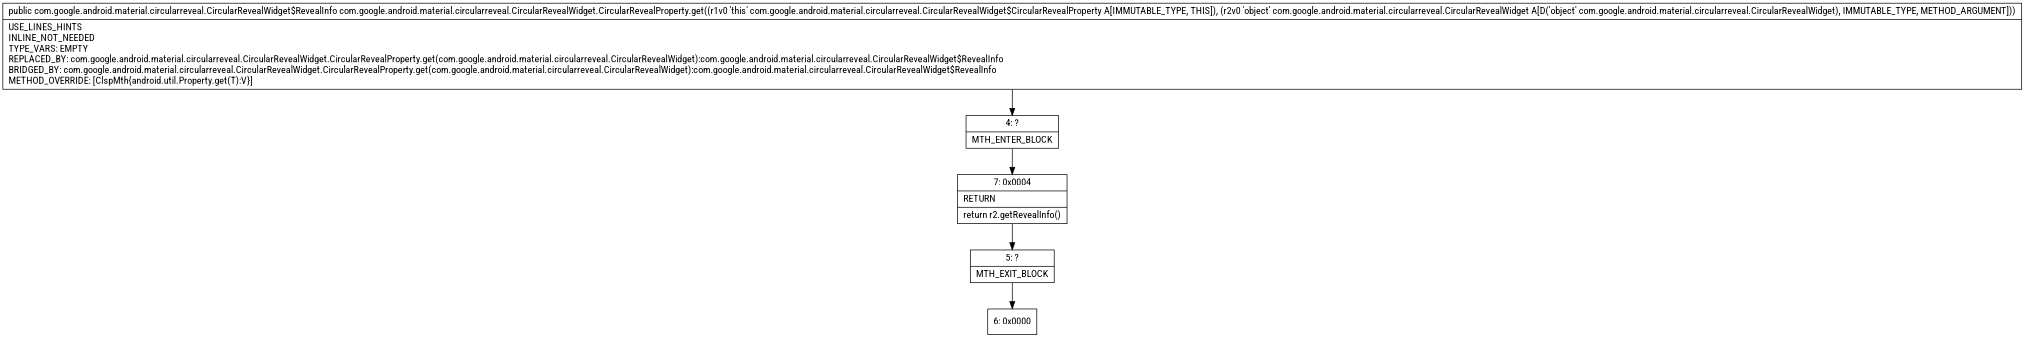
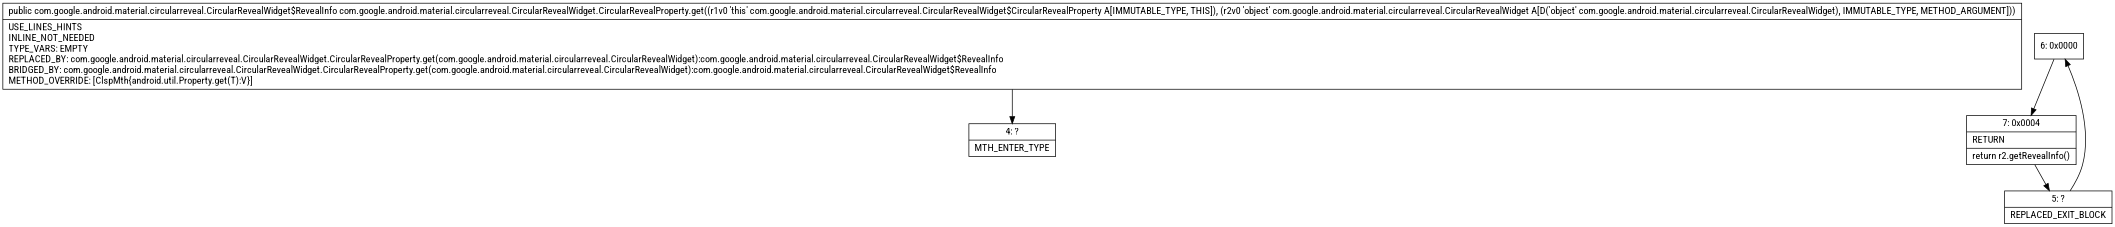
(1012, 140) -> (1012, 148)
(1012, 158) -> (2044, 84)
(1012, 274) -> (2058, 215)
